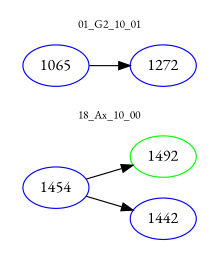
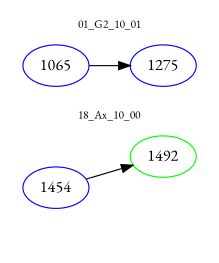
(163, 66) -> (163, 66)
(163, 219) -> none
